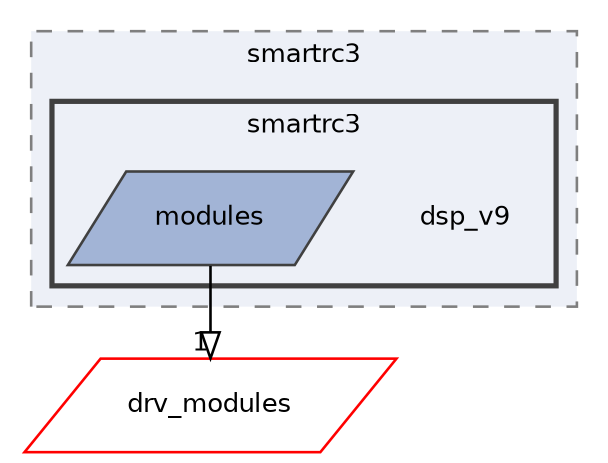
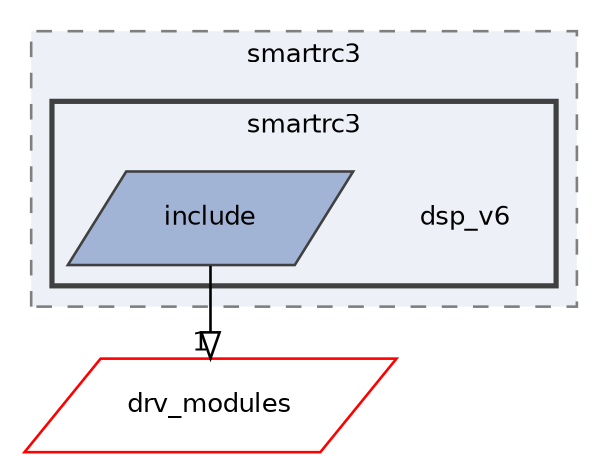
(210, 218) -> (210, 218)
(465, 218) -> (465, 218)
